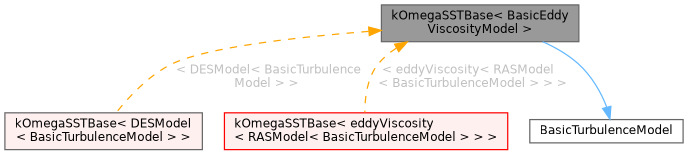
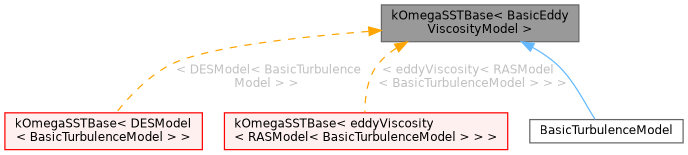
(582, 67) -> (569, 78)
(104, 131) -> (104, 131)
